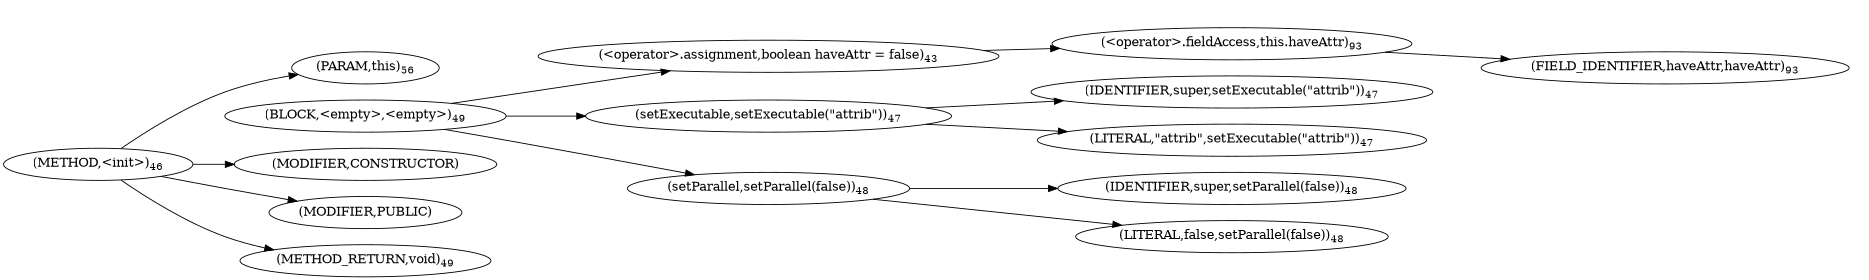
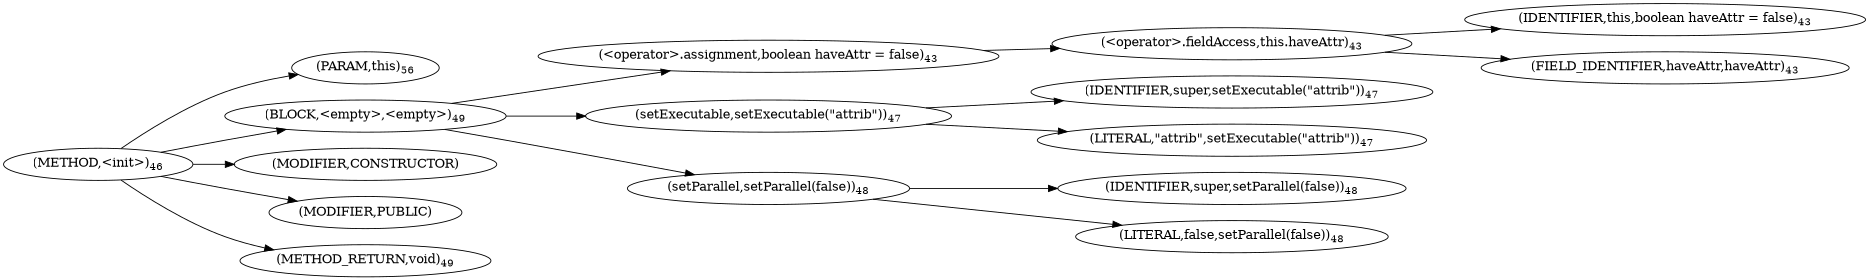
none -> (1665, 20)
(1356, 42) -> (1356, 42)
(1792, 67) -> (1792, 67)
none -> (219, 141)
